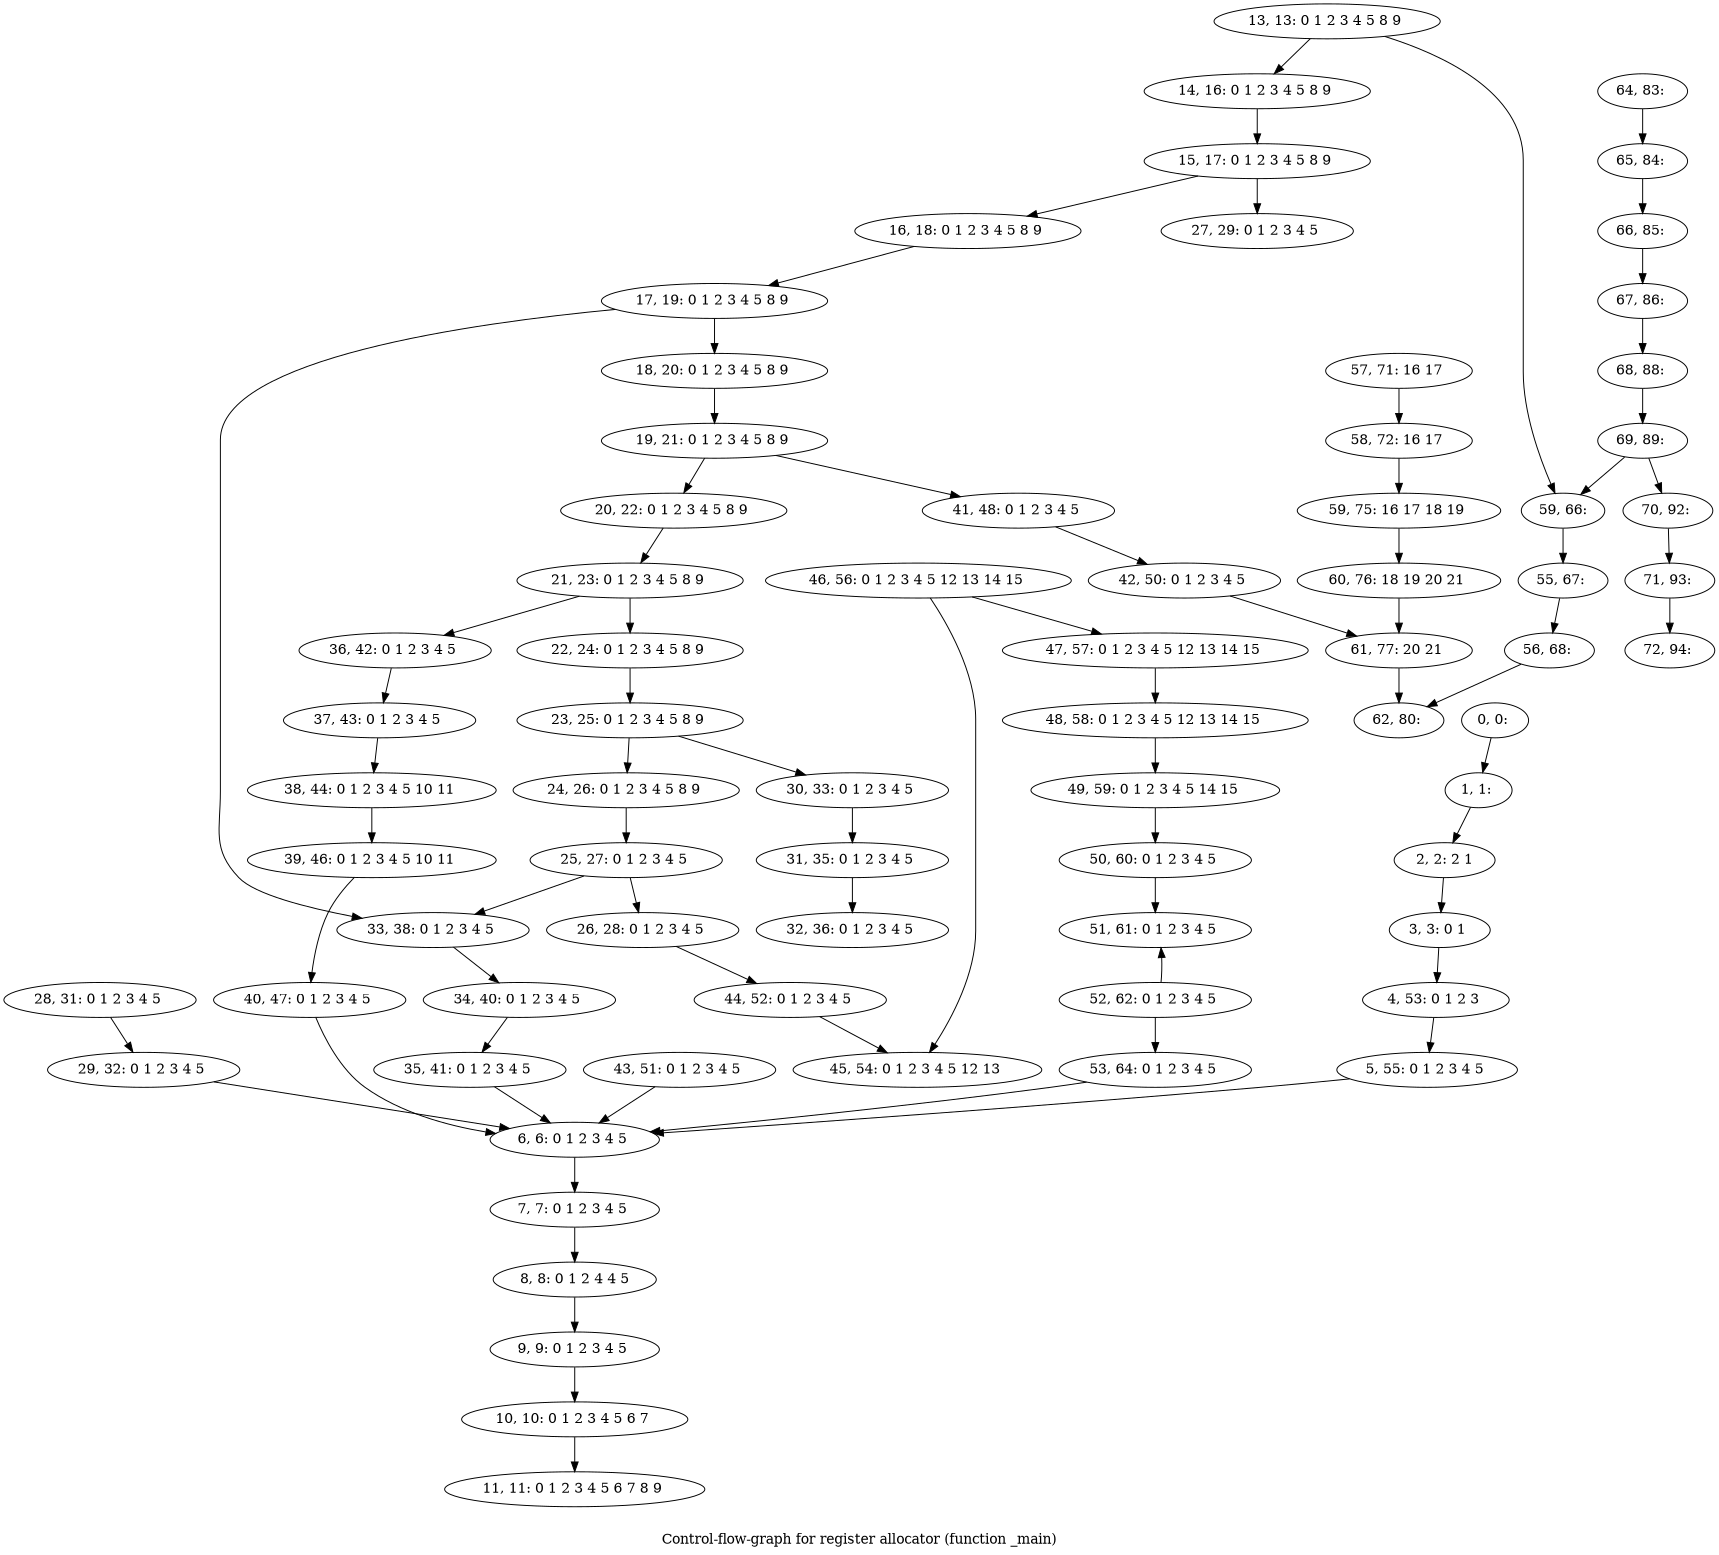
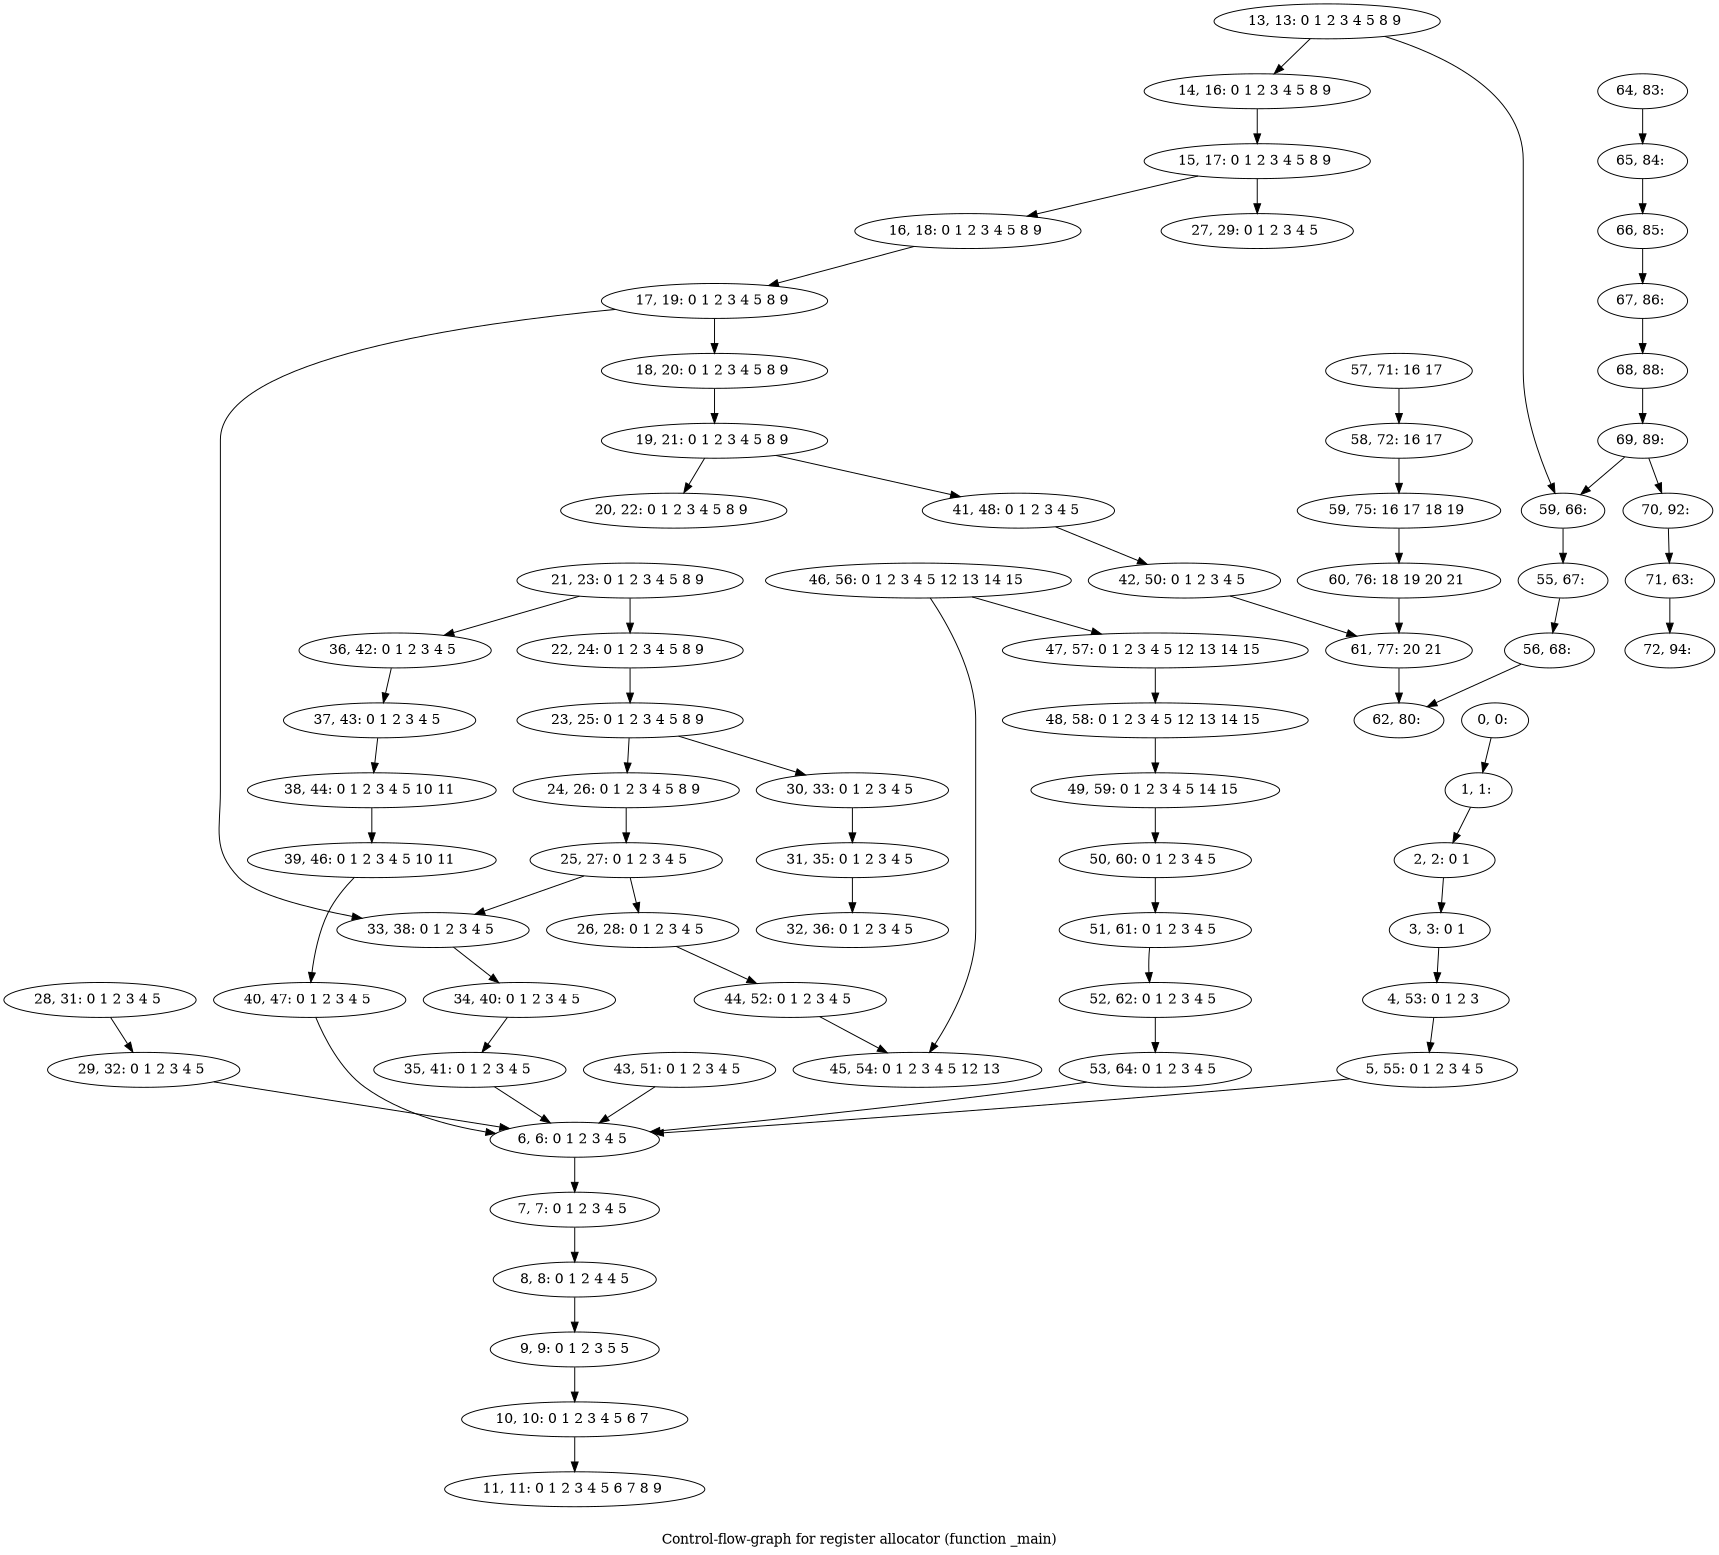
(655, 541) -> none
(1670, 581) -> (1670, 581)
(1445, 860) -> (1445, 860)
(1162, 970) -> (1149, 960)
(575, 1349) -> (575, 1349)
